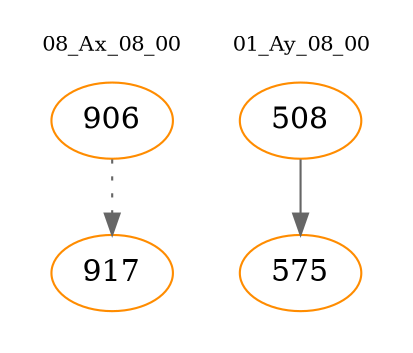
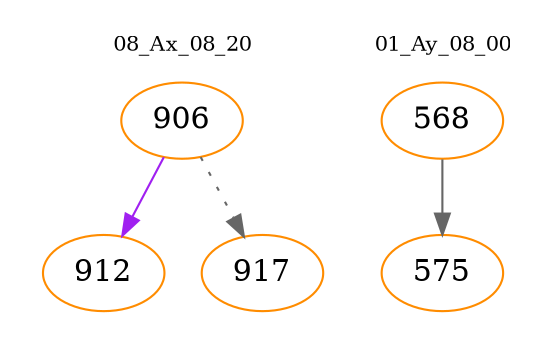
(112, 46) -> (183, 46)
(301, 121) -> (442, 121)
none -> (104, 273)
